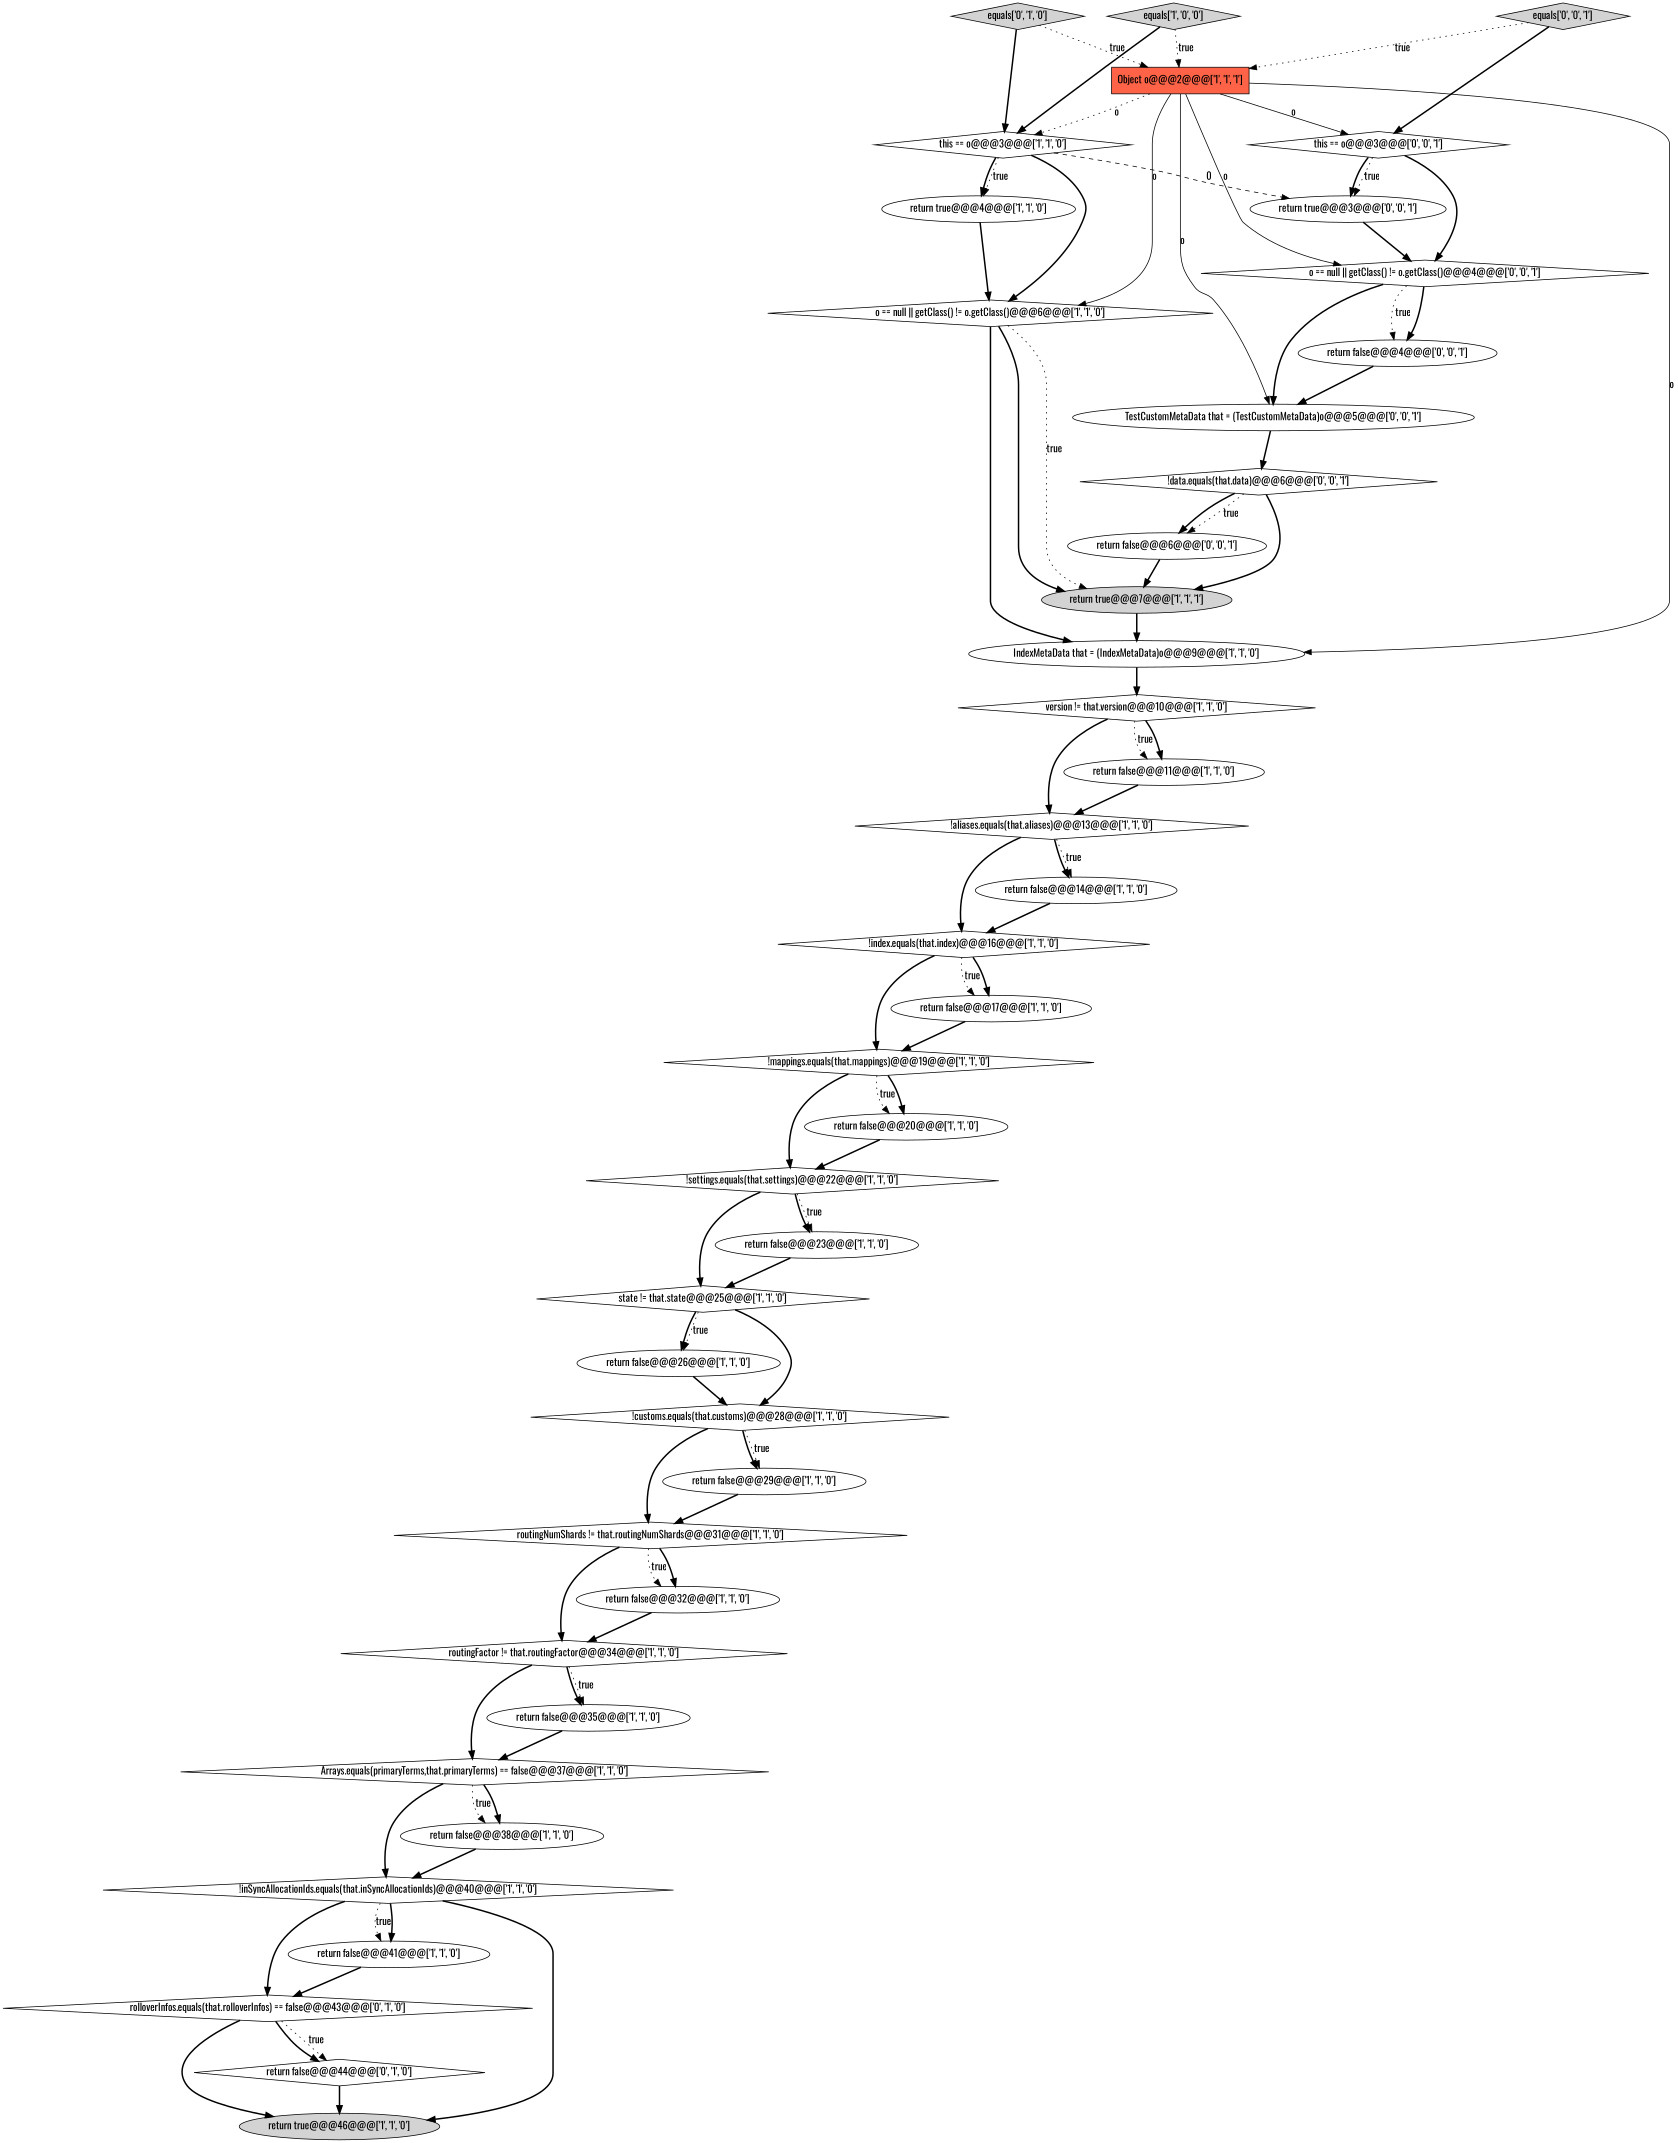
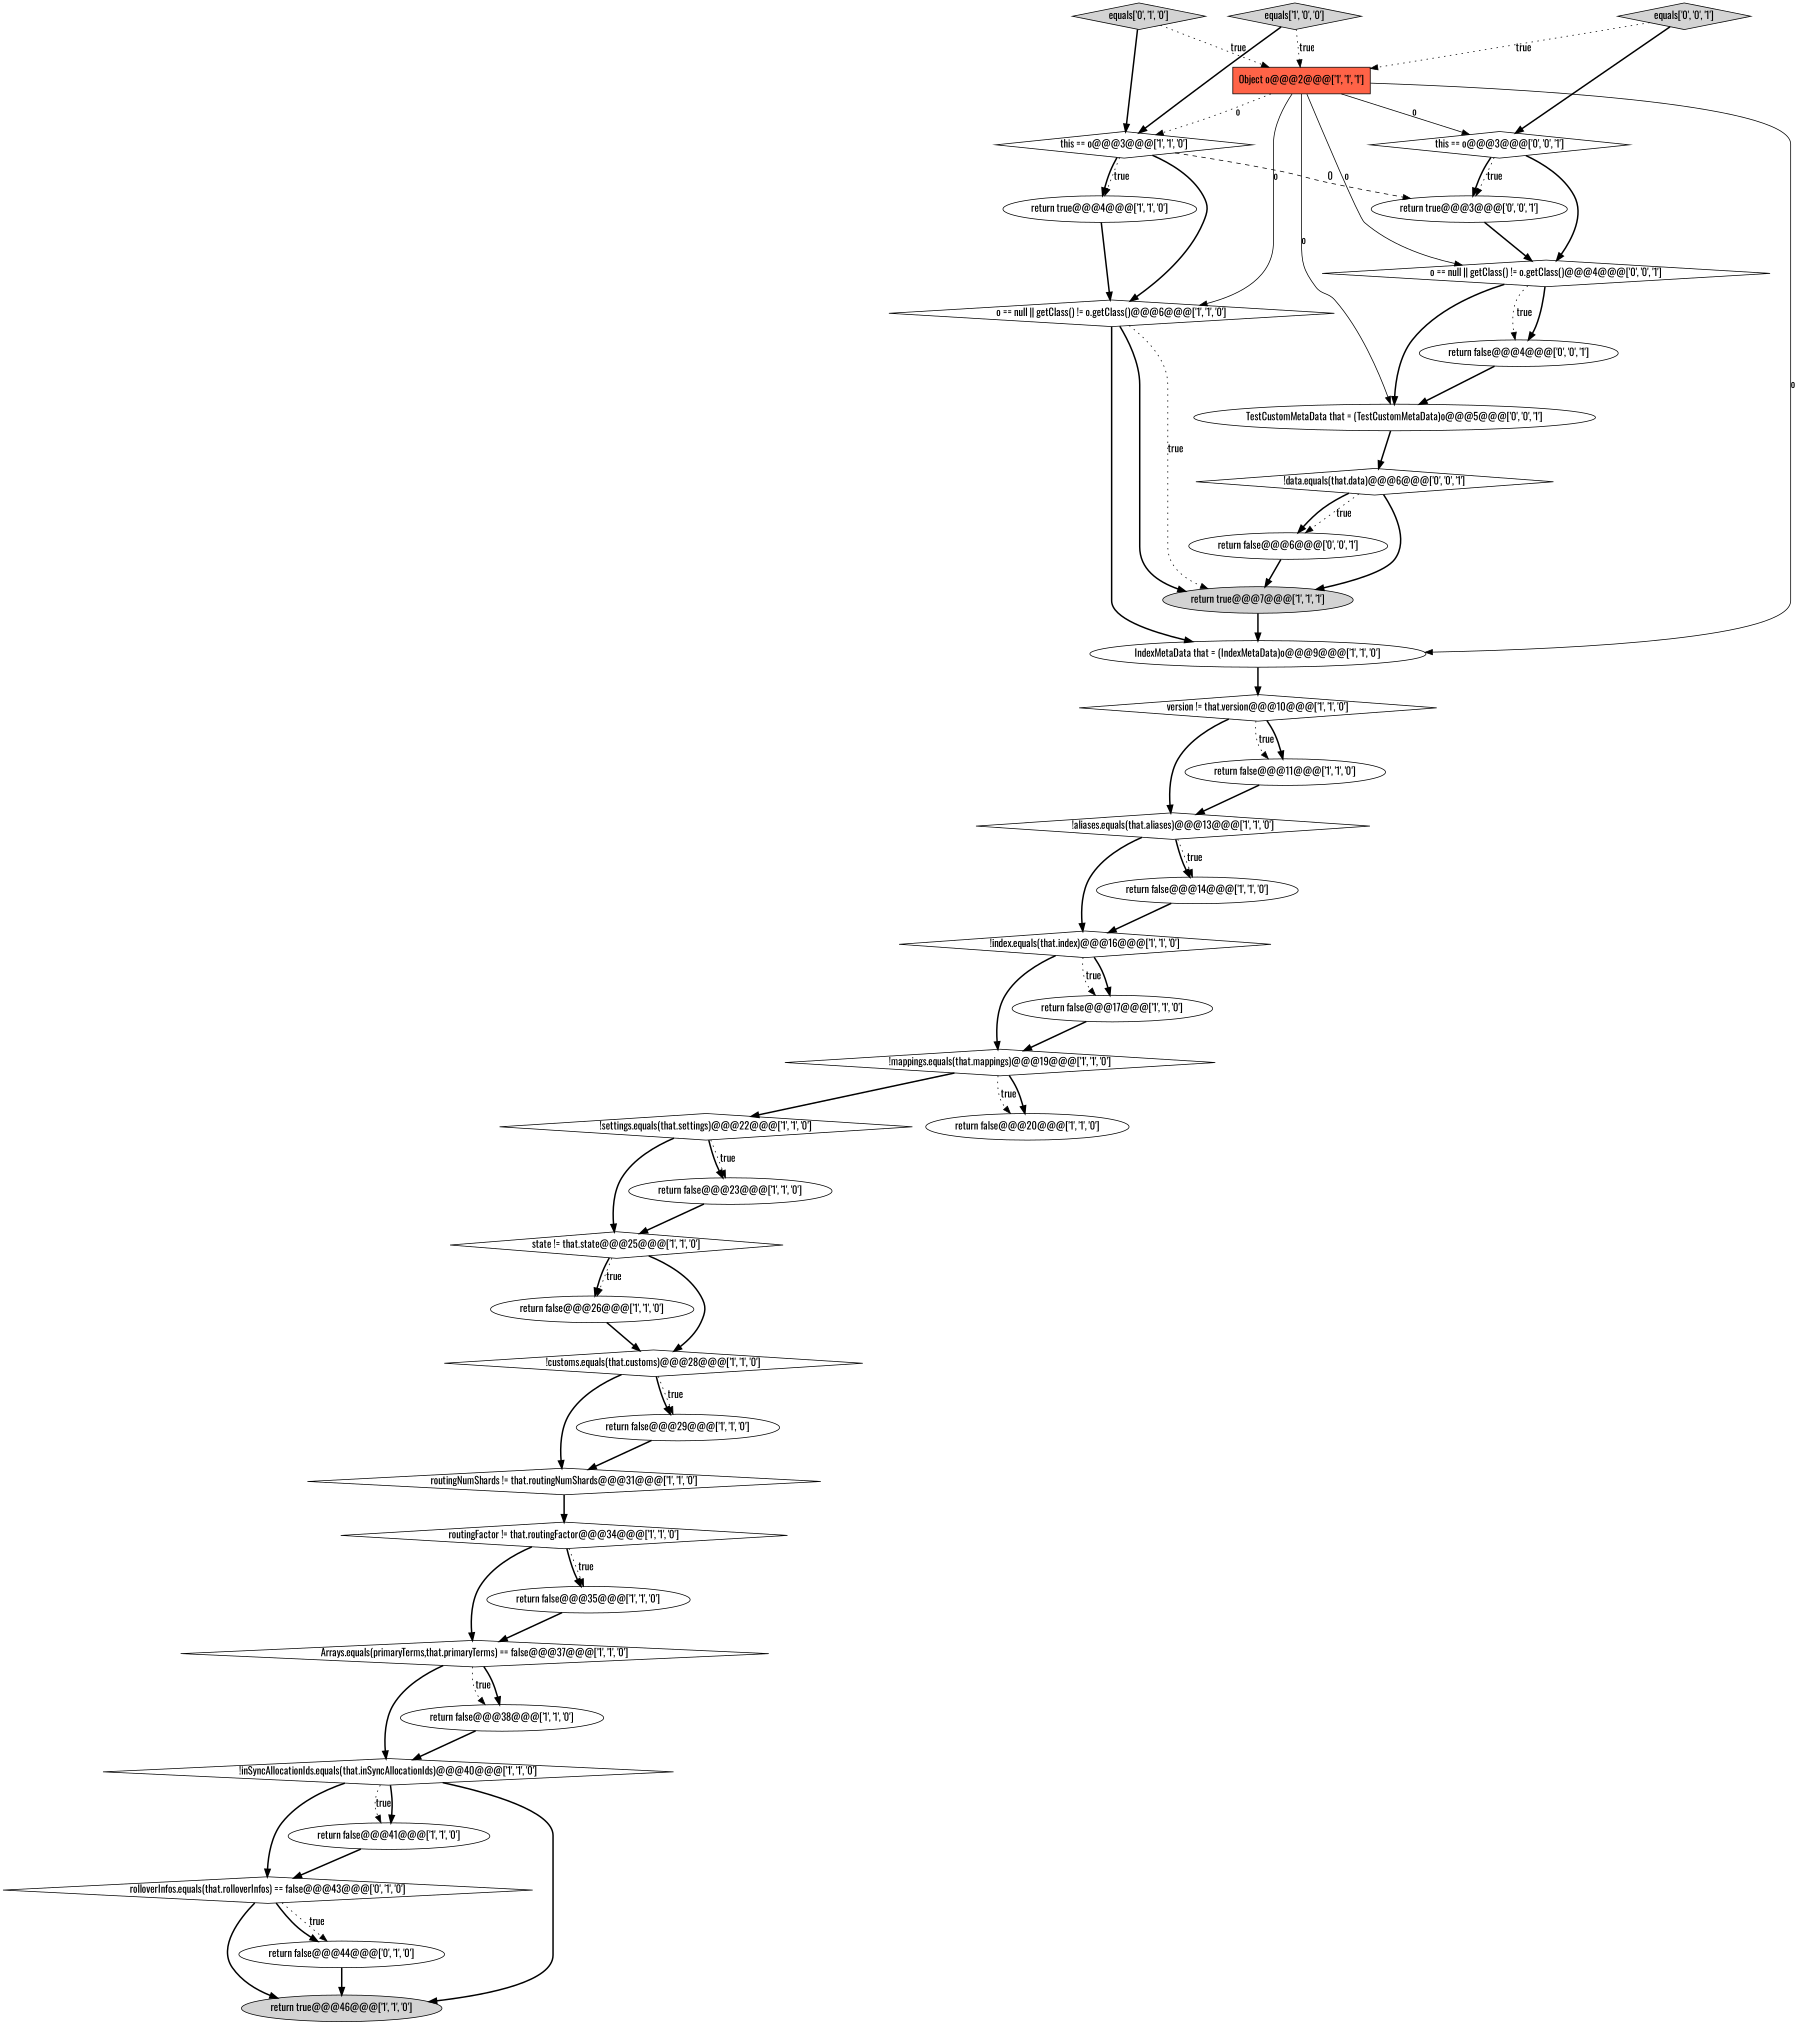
(852, 1153) -> none
(678, 1600) -> none
(339, 2073) -> (342, 1954)
